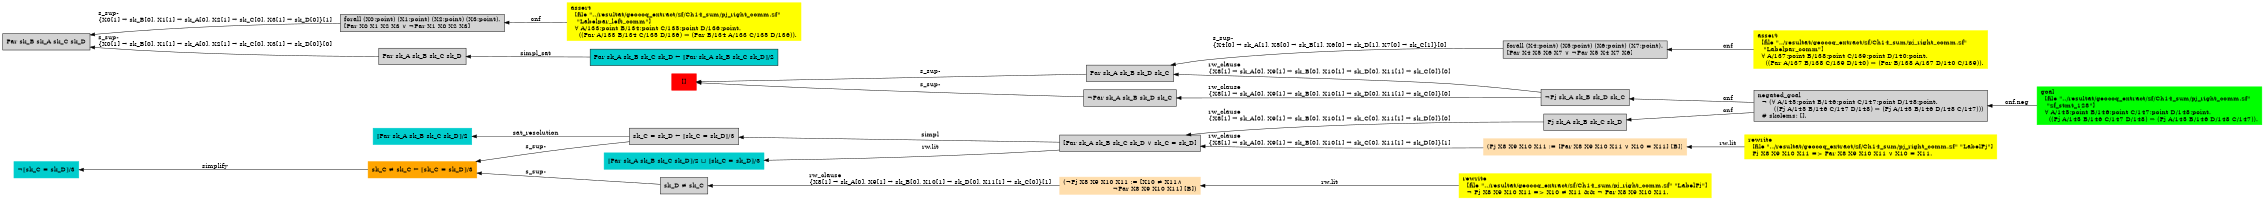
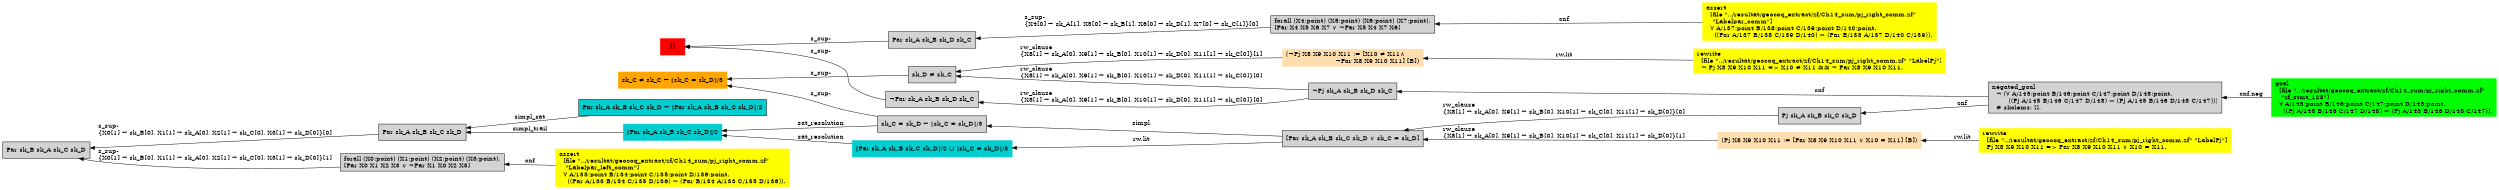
(1360, 80) -> (1135, 84)
none -> (547, 132)
none -> (789, 140)
(46, 170) -> none
